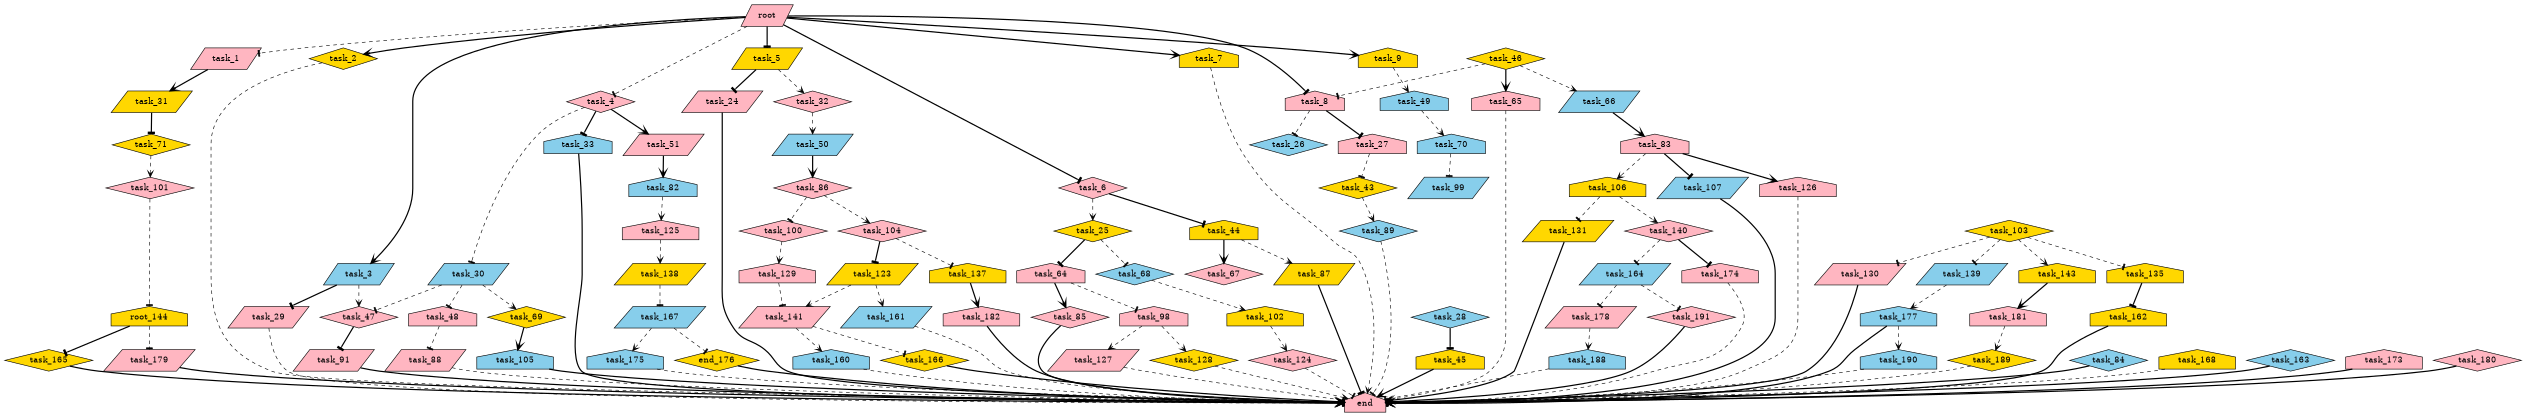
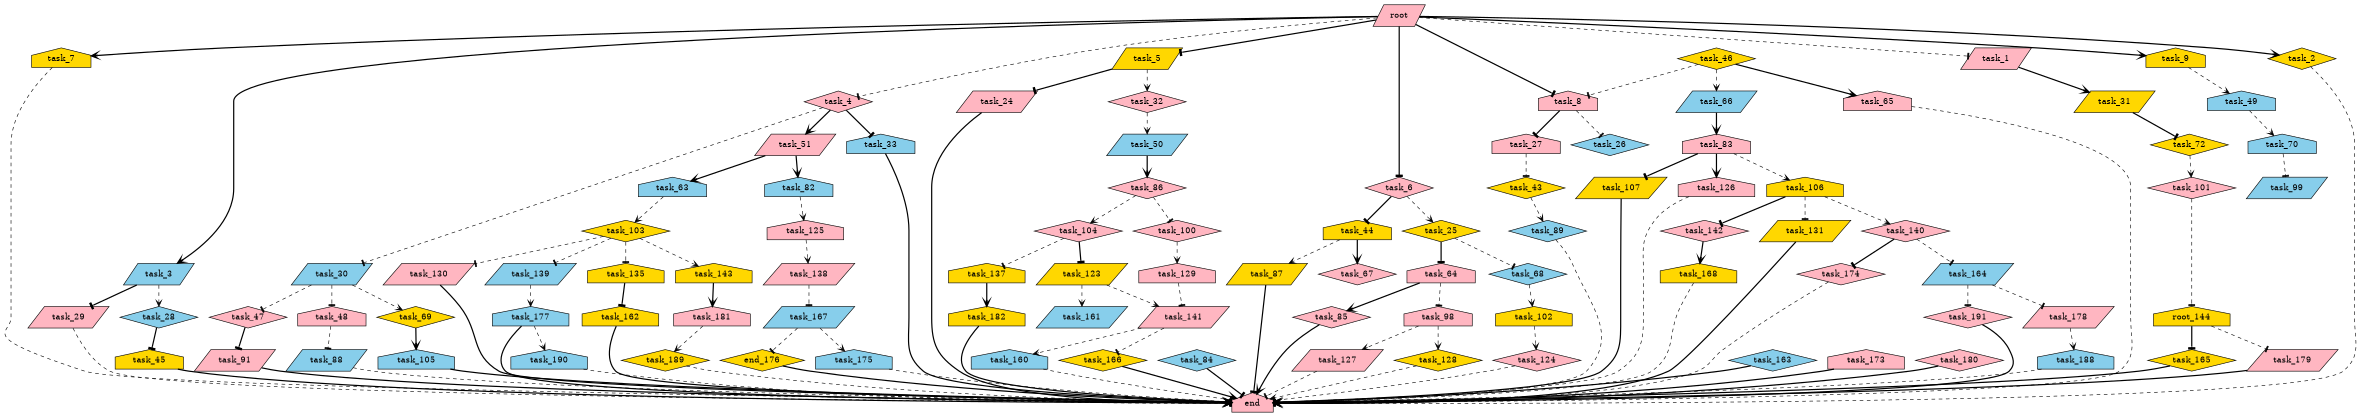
(151, 145) -> (2189, 145)
none -> (672, 188)
(1703, 188) -> (1621, 188)
none -> (1704, 231)
(660, 274) -> (809, 274)
(1720, 274) -> (1841, 274)
(359, 293) -> (159, 293)
(981, 317) -> (987, 317)
(425, 360) -> (326, 360)
(1122, 390) -> none
